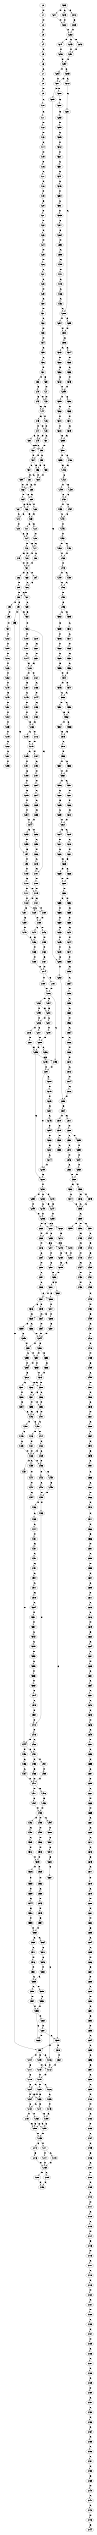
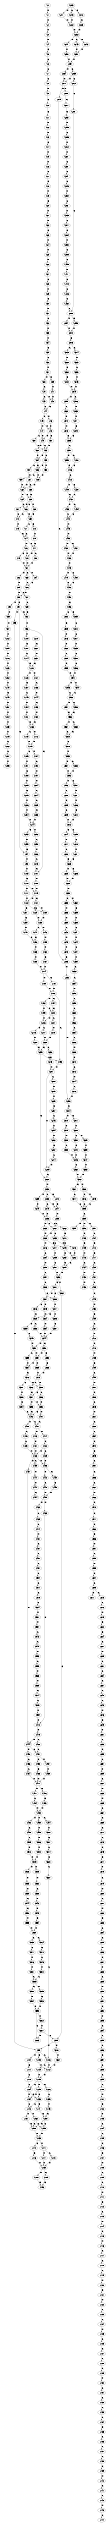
none -> (70, 1155)
(90, 1602) -> (97, 1592)
